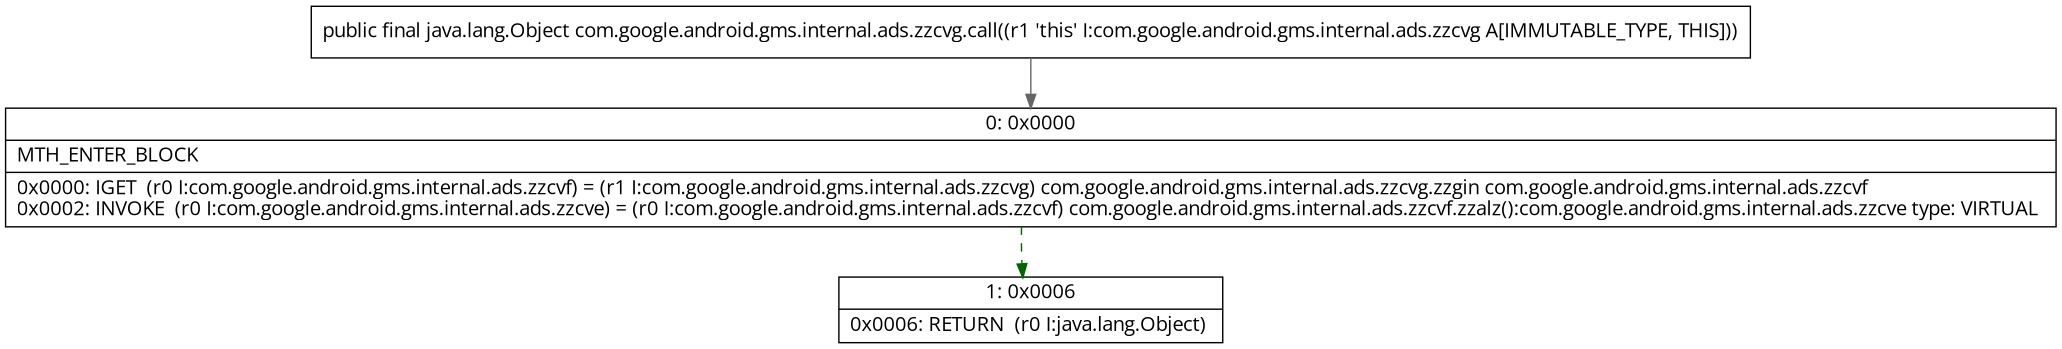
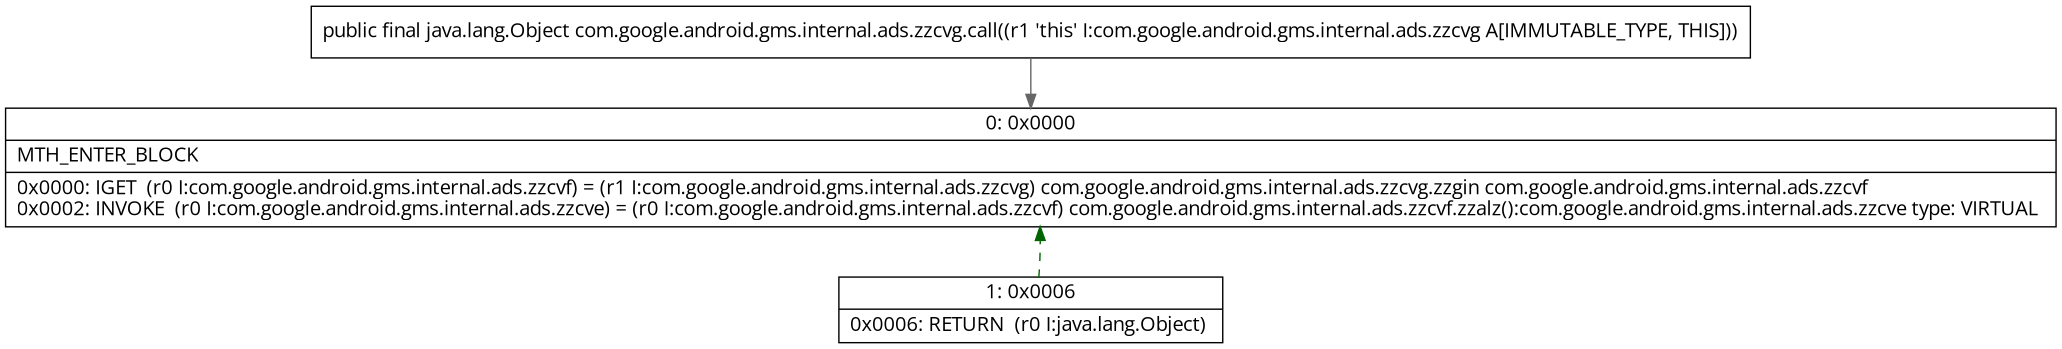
(1021, 245) -> (1040, 259)
